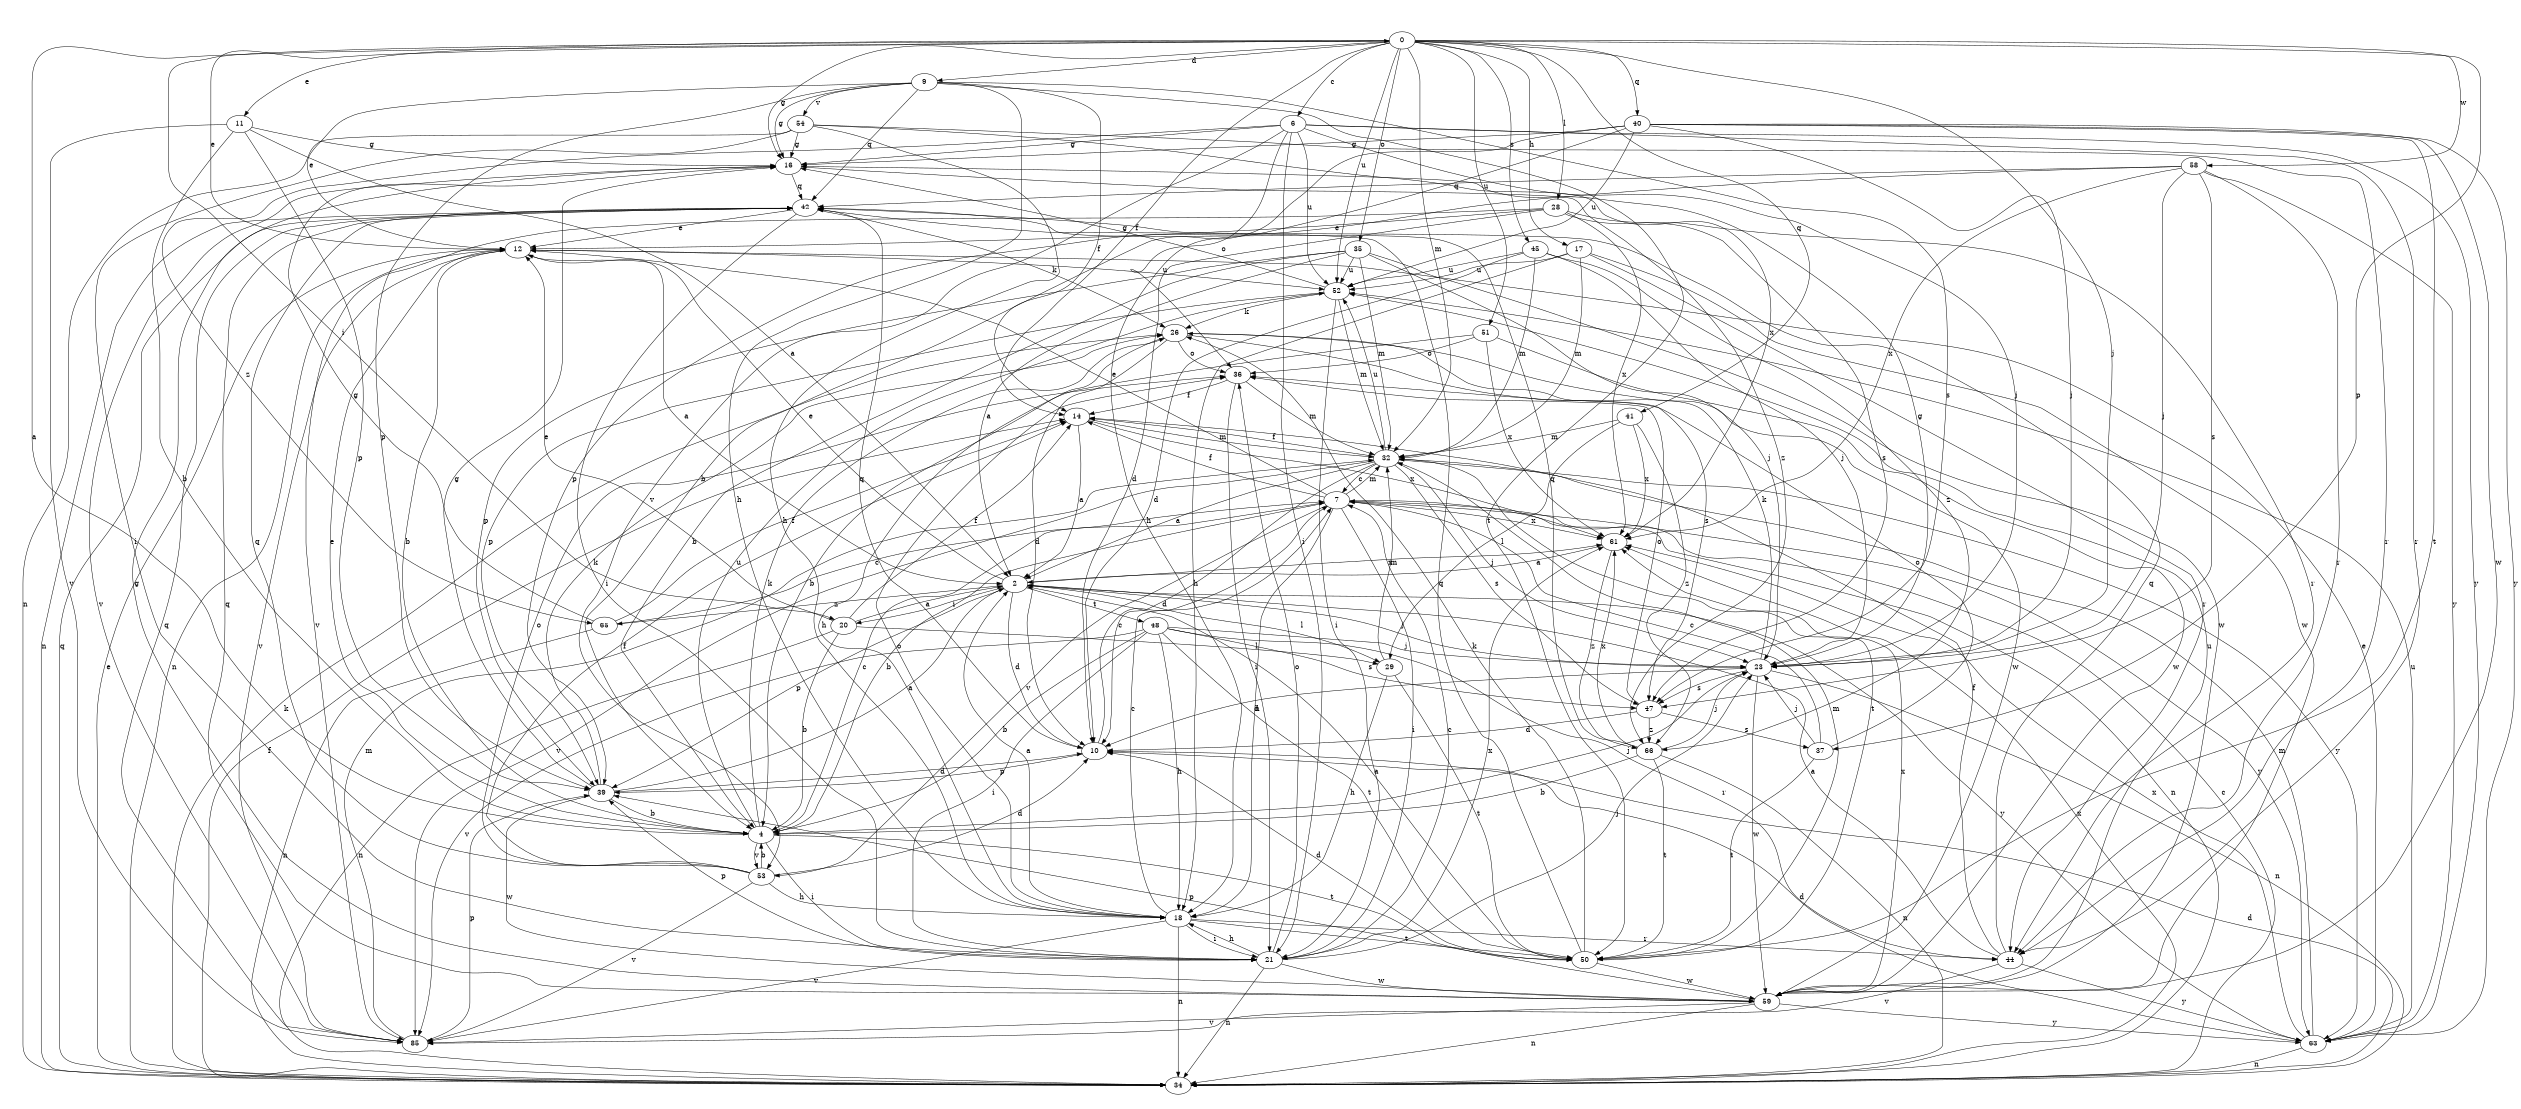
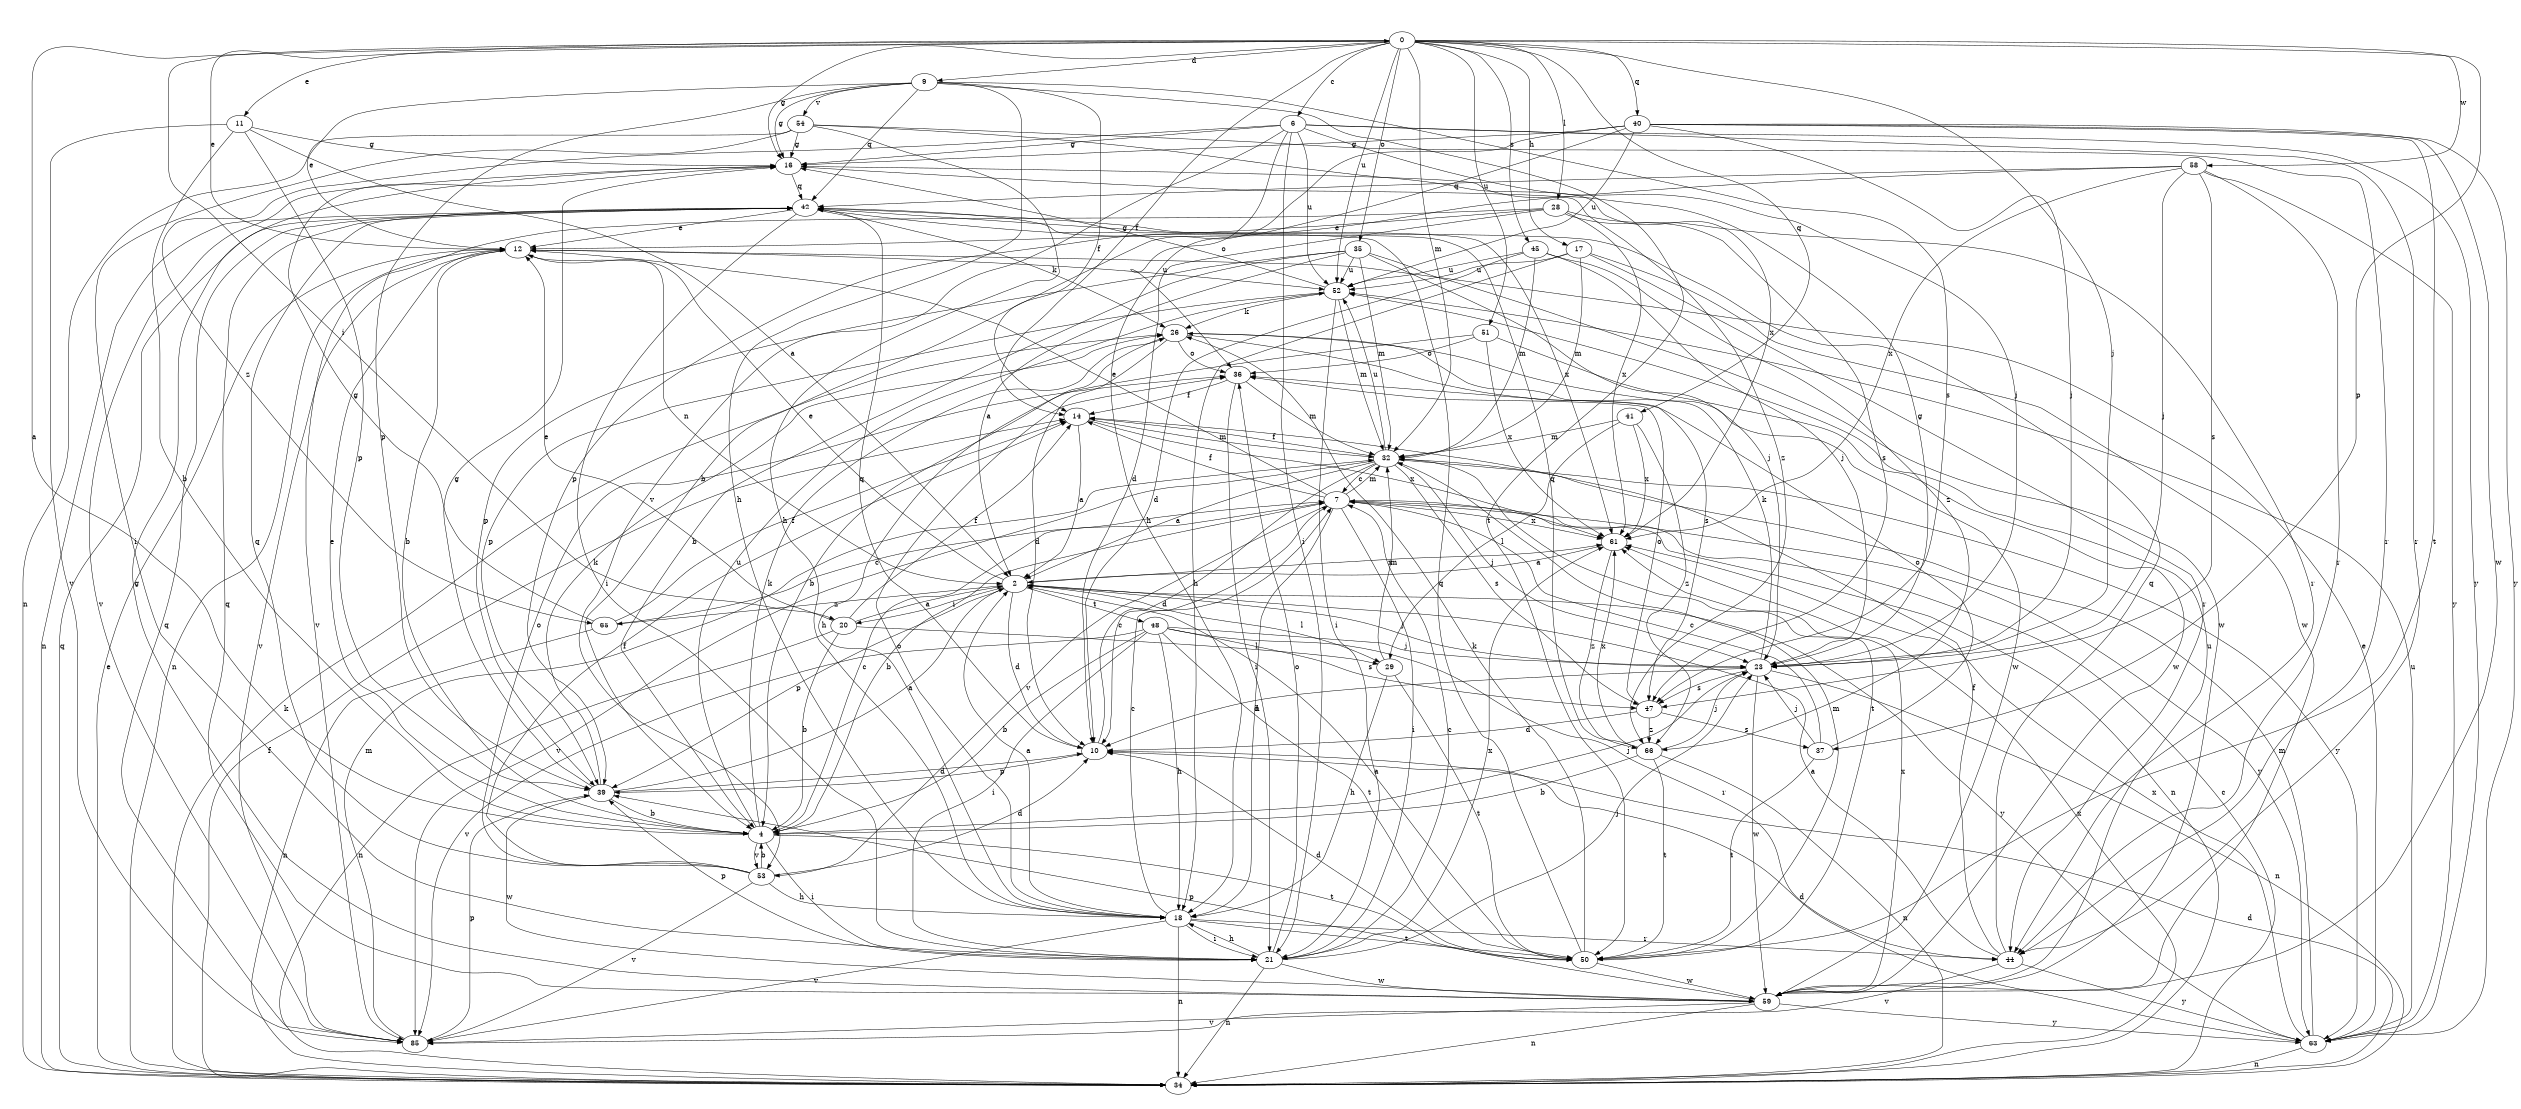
none -> (1480, 242)
(686, 417) -> (686, 417)
